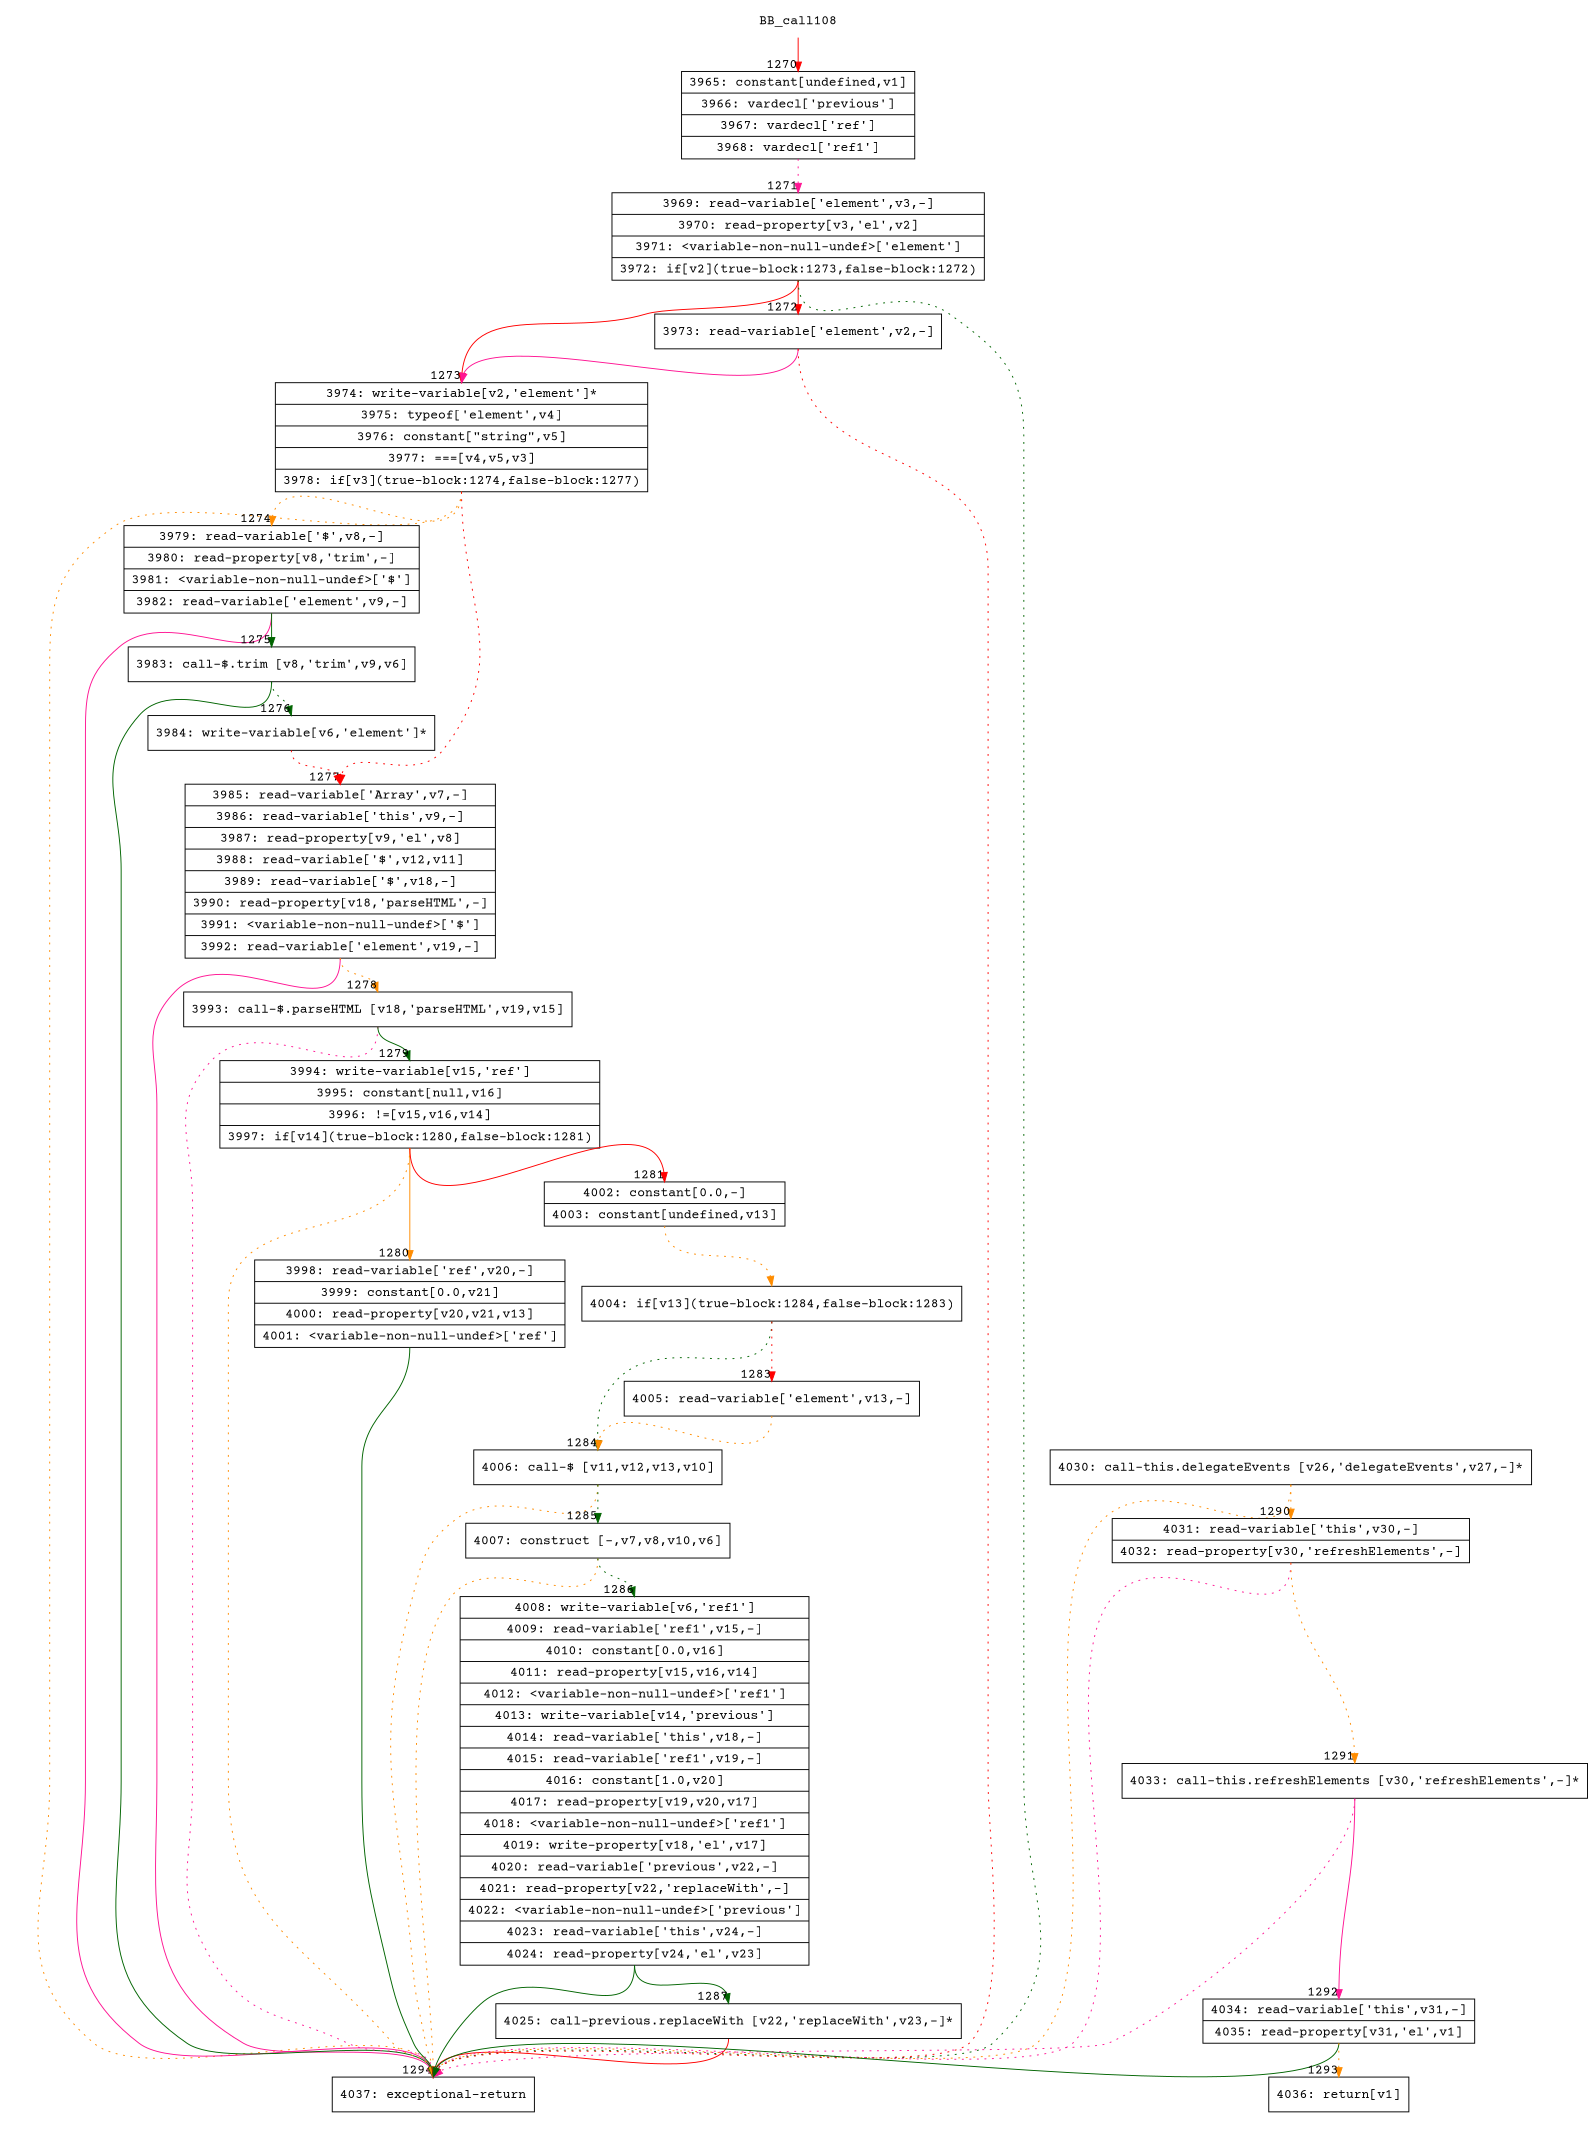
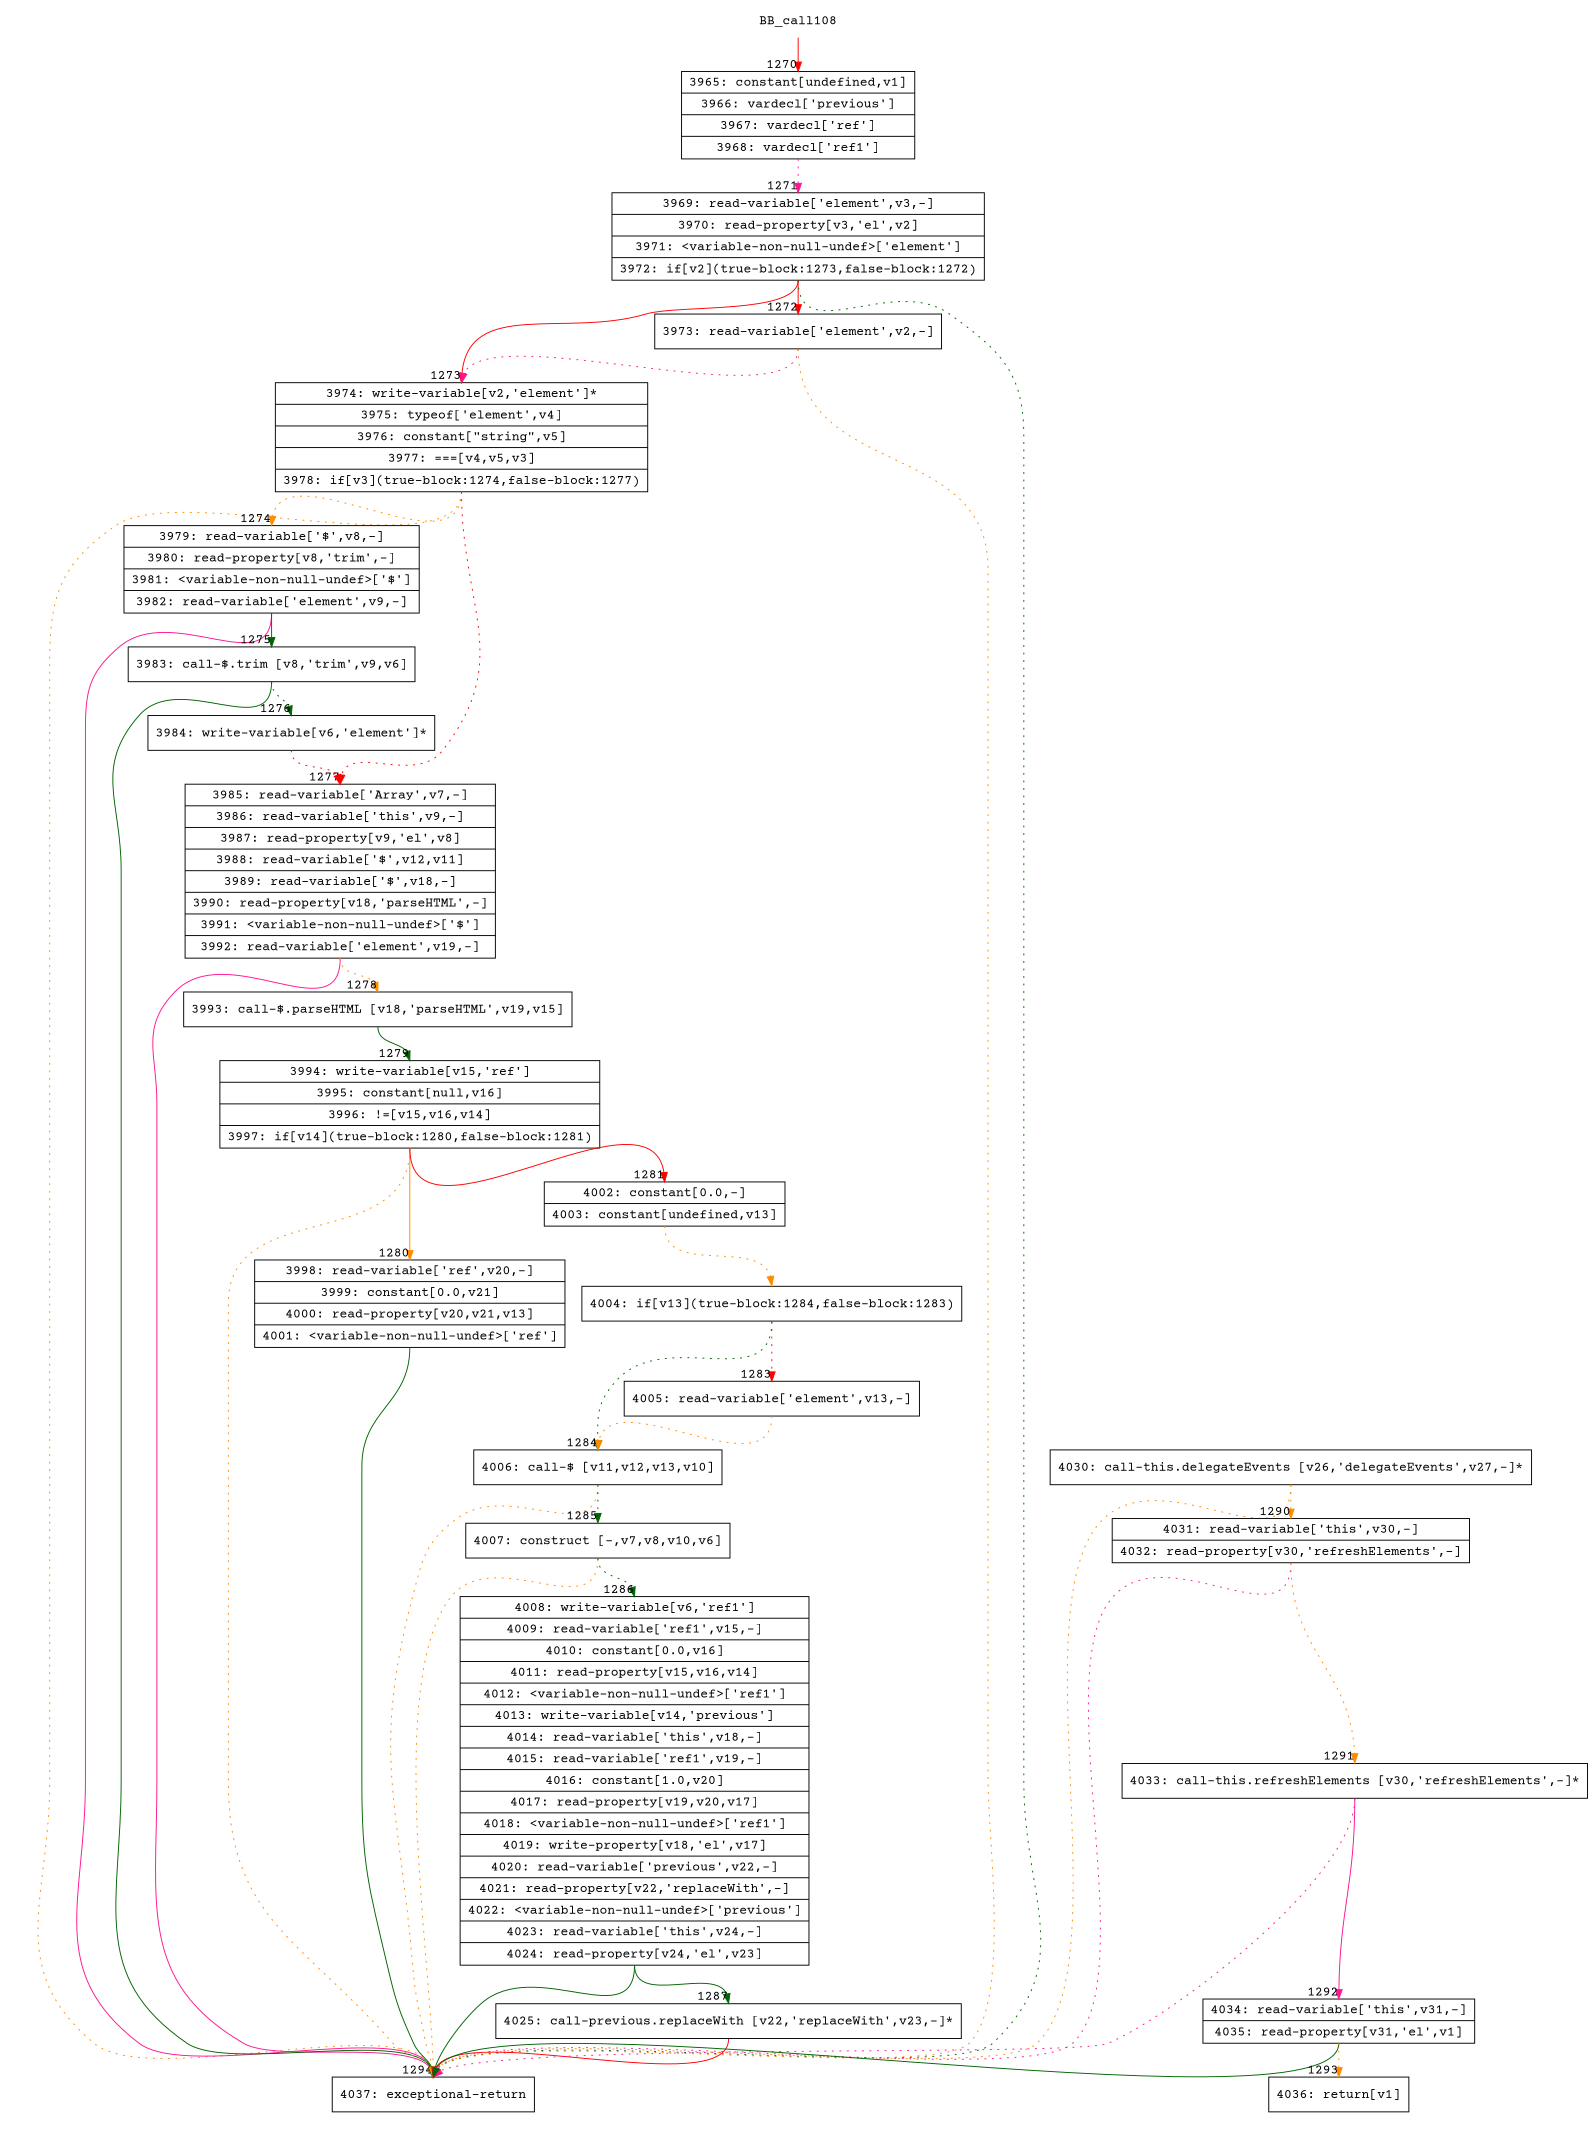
(634, 366) -> (634, 366)
(988, 1421) -> (988, 1421)
(193, 1542) -> none
